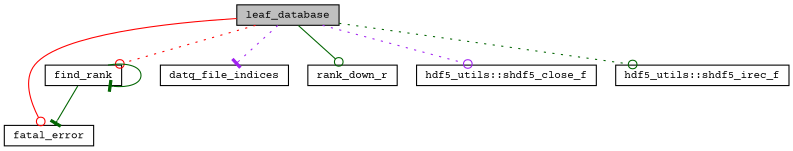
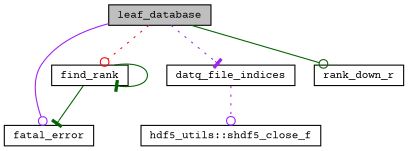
(105, 35) -> (50, 55)
(393, 44) -> (231, 101)
(702, 75) -> none
